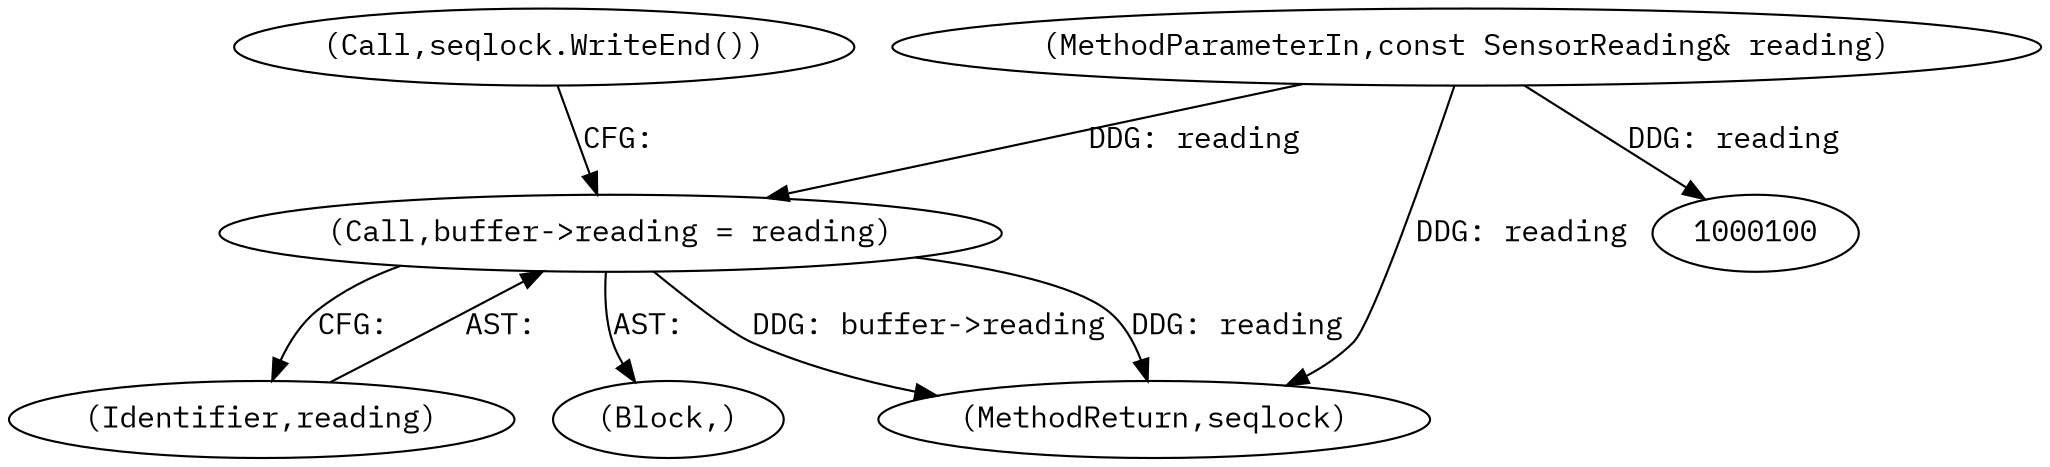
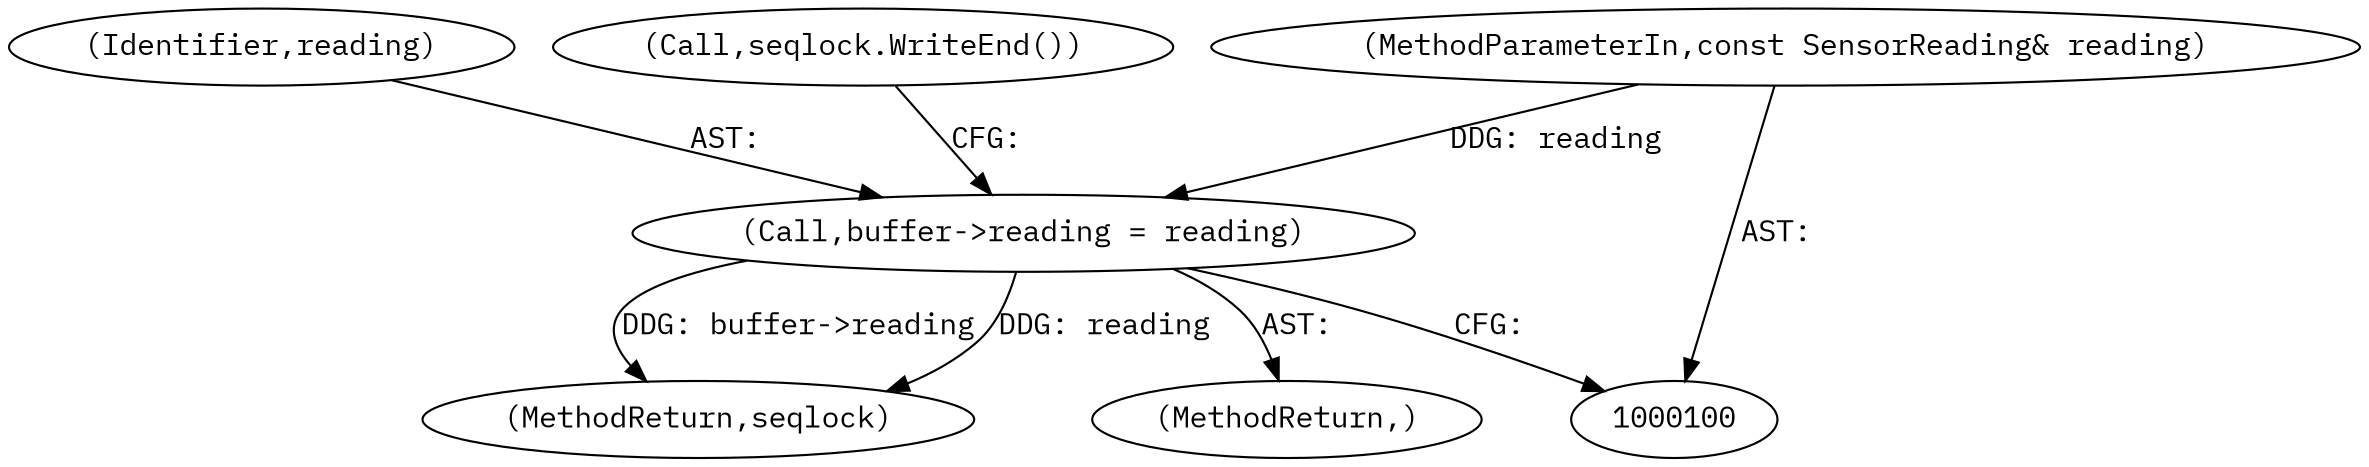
(1734, 140) -> (1786, 233)
(1398, 243) -> none
(330, 301) -> (1388, 319)
(668, 419) -> (1287, 419)
